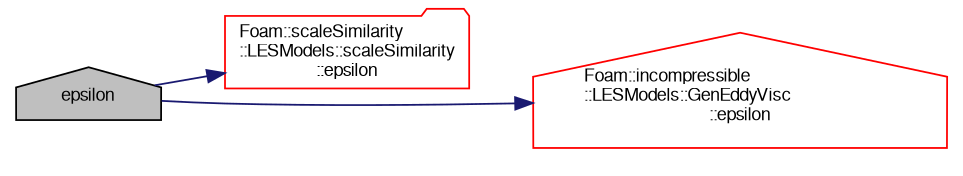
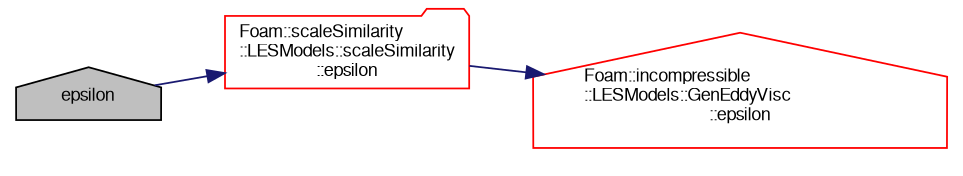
(338, 105) -> (498, 69)
